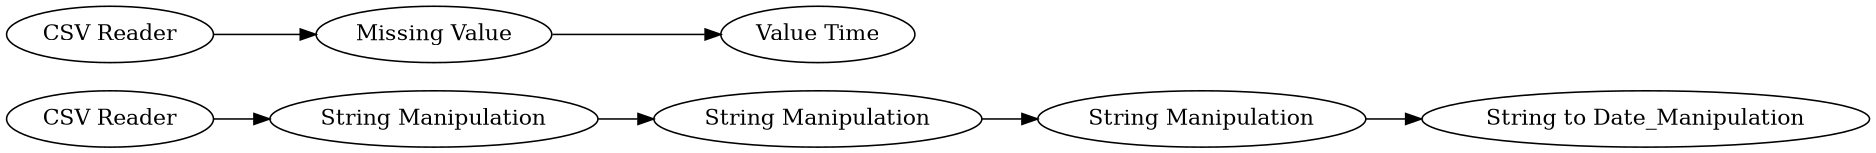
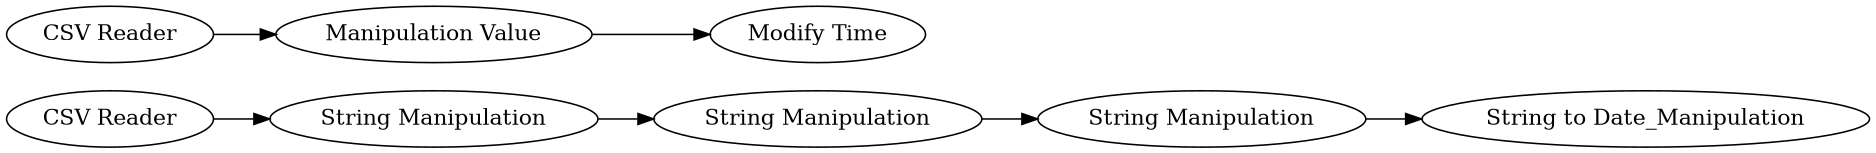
(434, 34) -> (434, 34)
(818, 34) -> (818, 34)
